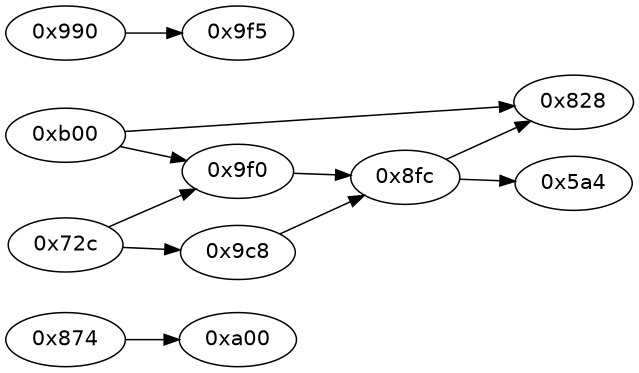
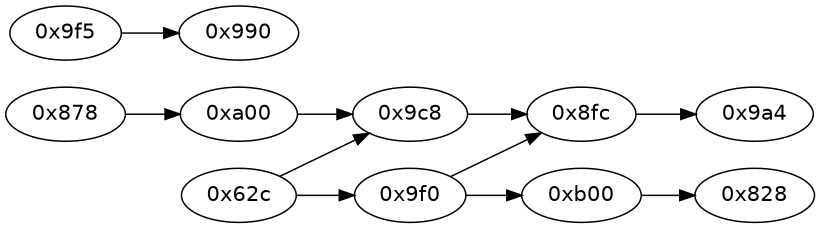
(146, 33) -> (143, 33)
none -> (317, 114)
(482, 143) -> none
(146, 152) -> (486, 195)
(574, 183) -> (755, 114)
(66, 245) -> (239, 195)
(66, 340) -> (66, 114)
